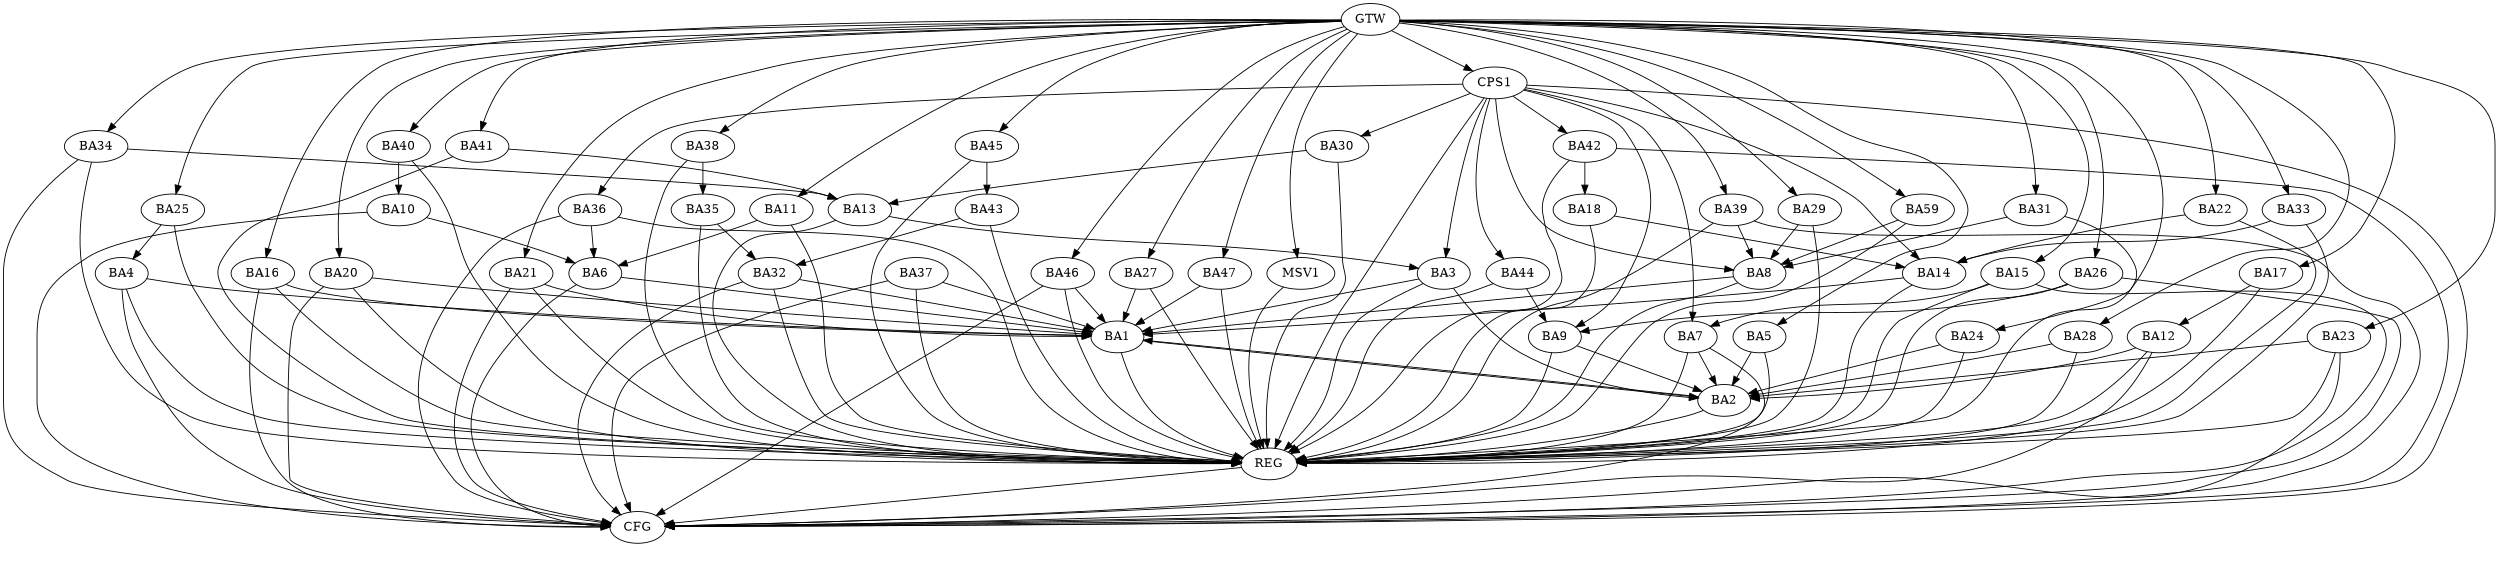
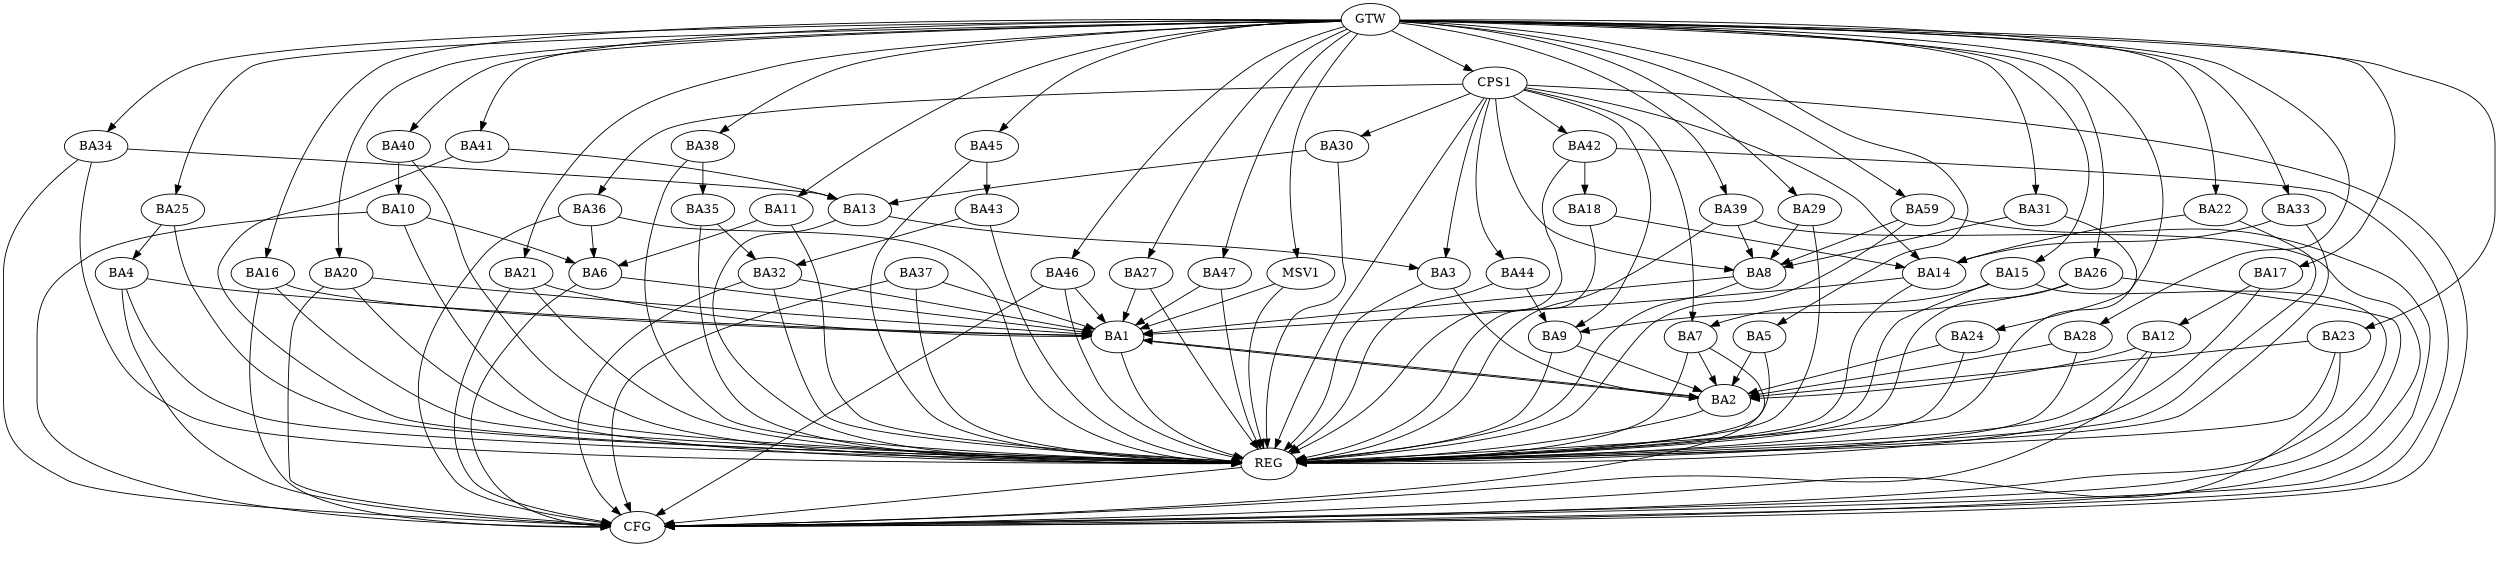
(1285, 304) -> (1212, 305)
none -> (631, 430)
none -> (2271, 486)
